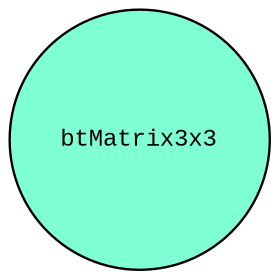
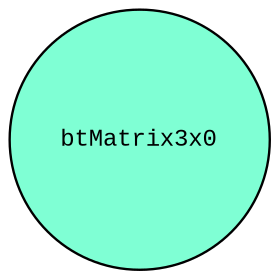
(140, 140) -> (140, 140)
